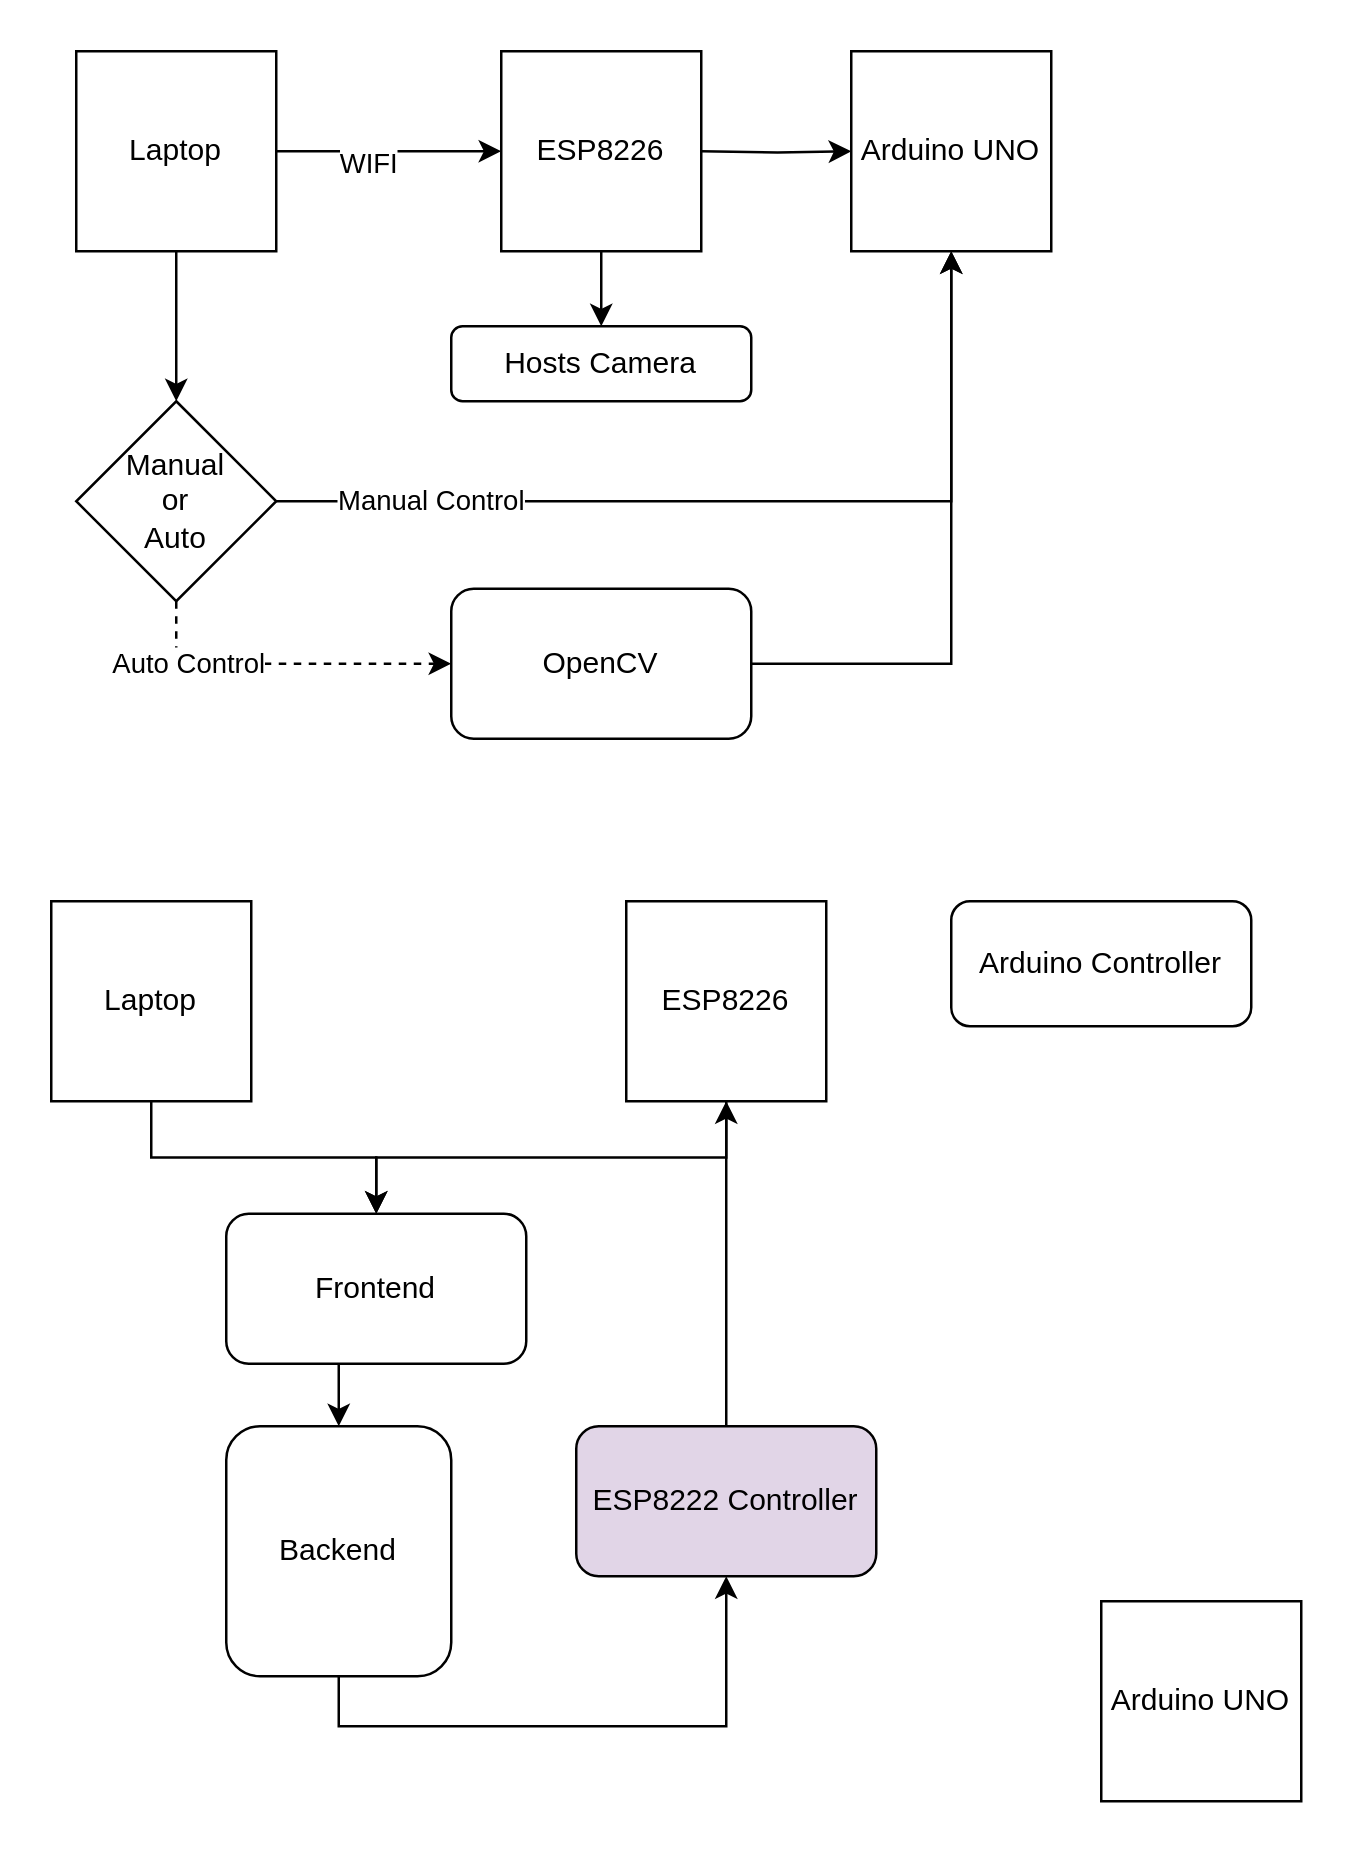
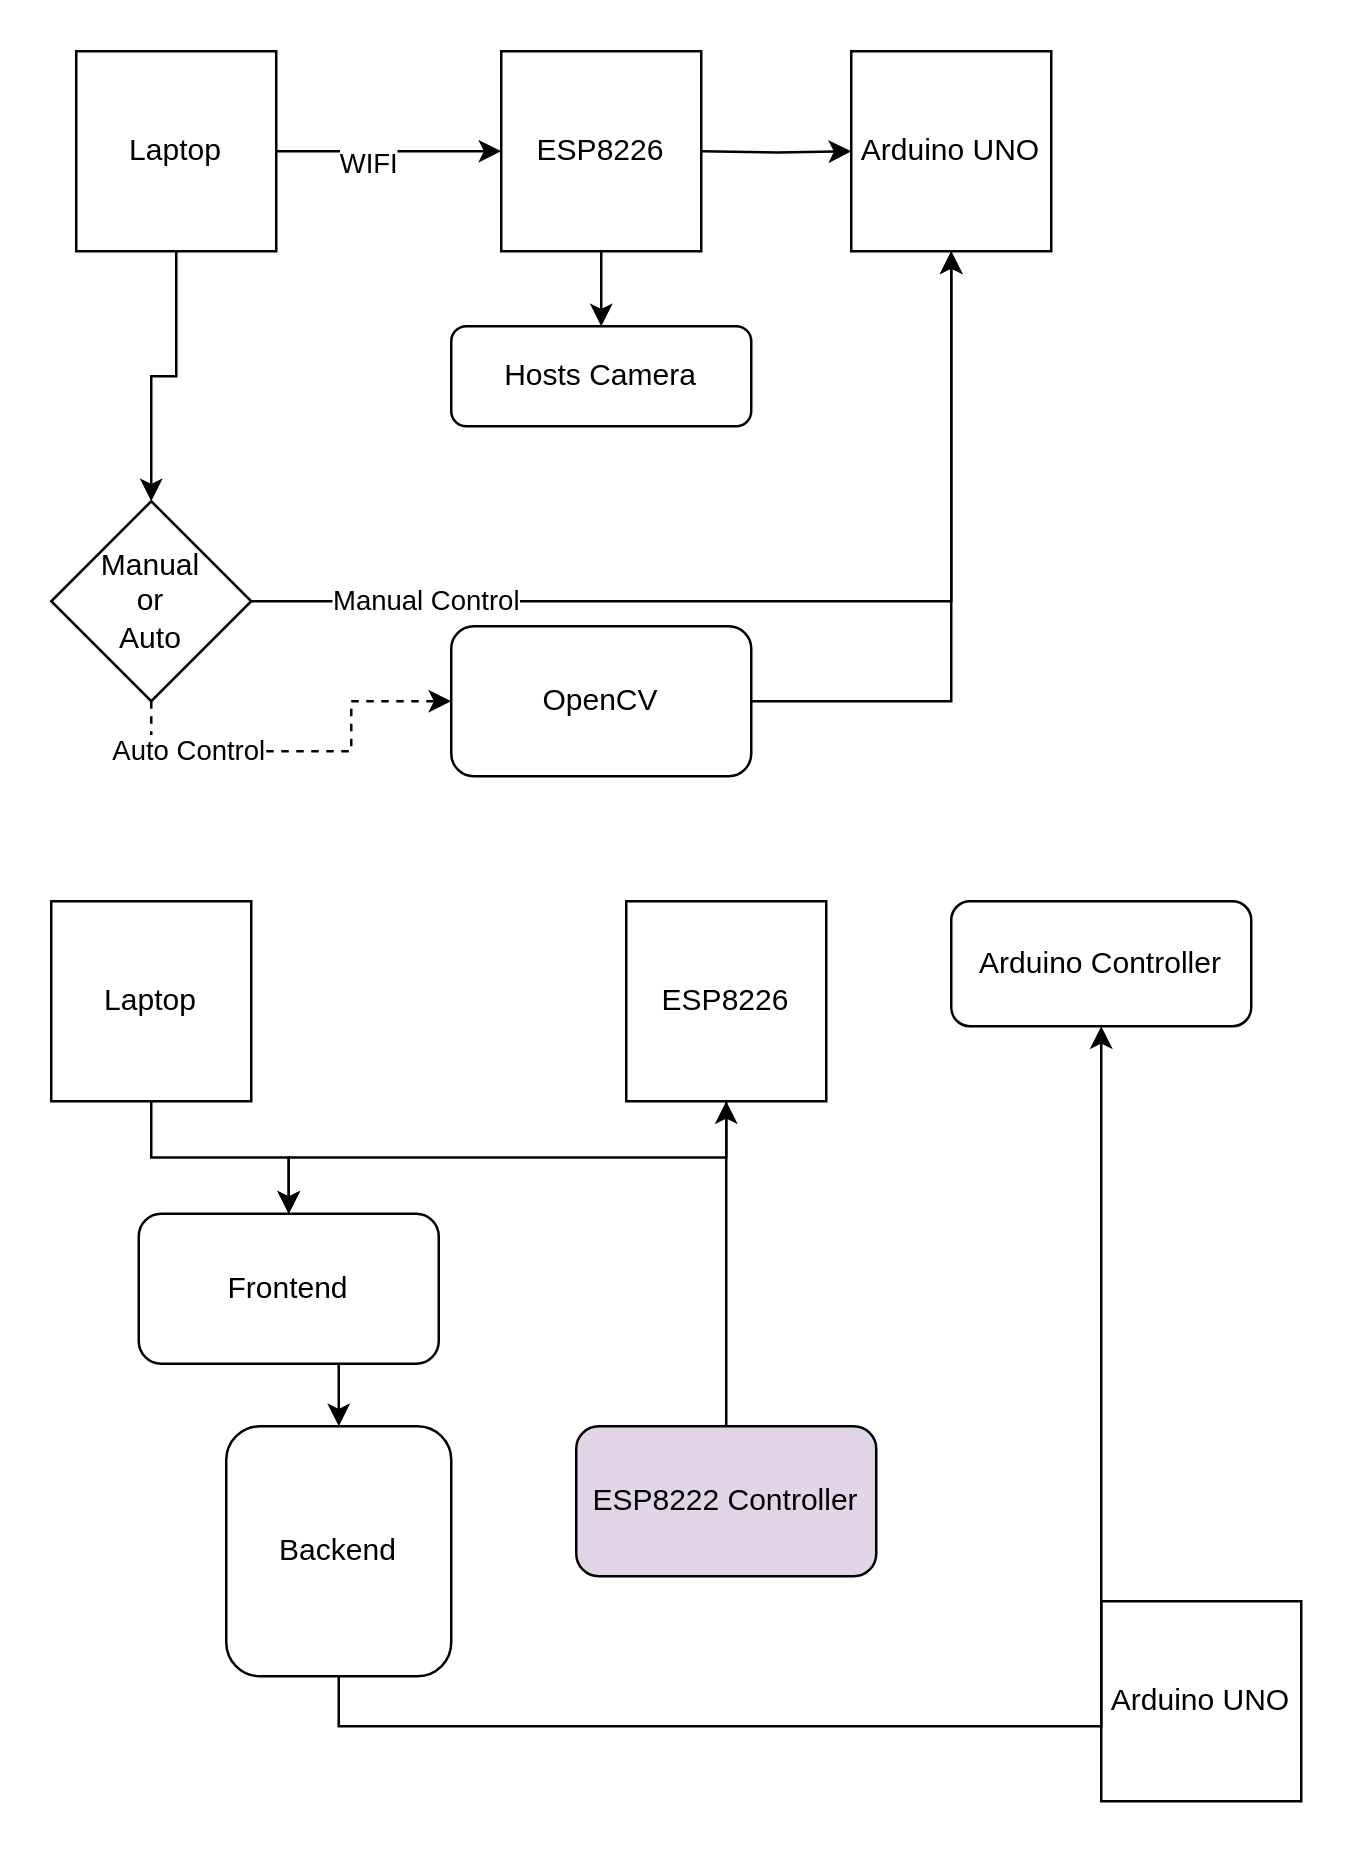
(601, 364) -> (601, 376)
(176, 501) -> (151, 601)
(601, 664) -> (601, 701)
(376, 1289) -> (289, 1289)
(726, 1661) -> (1101, 1322)
